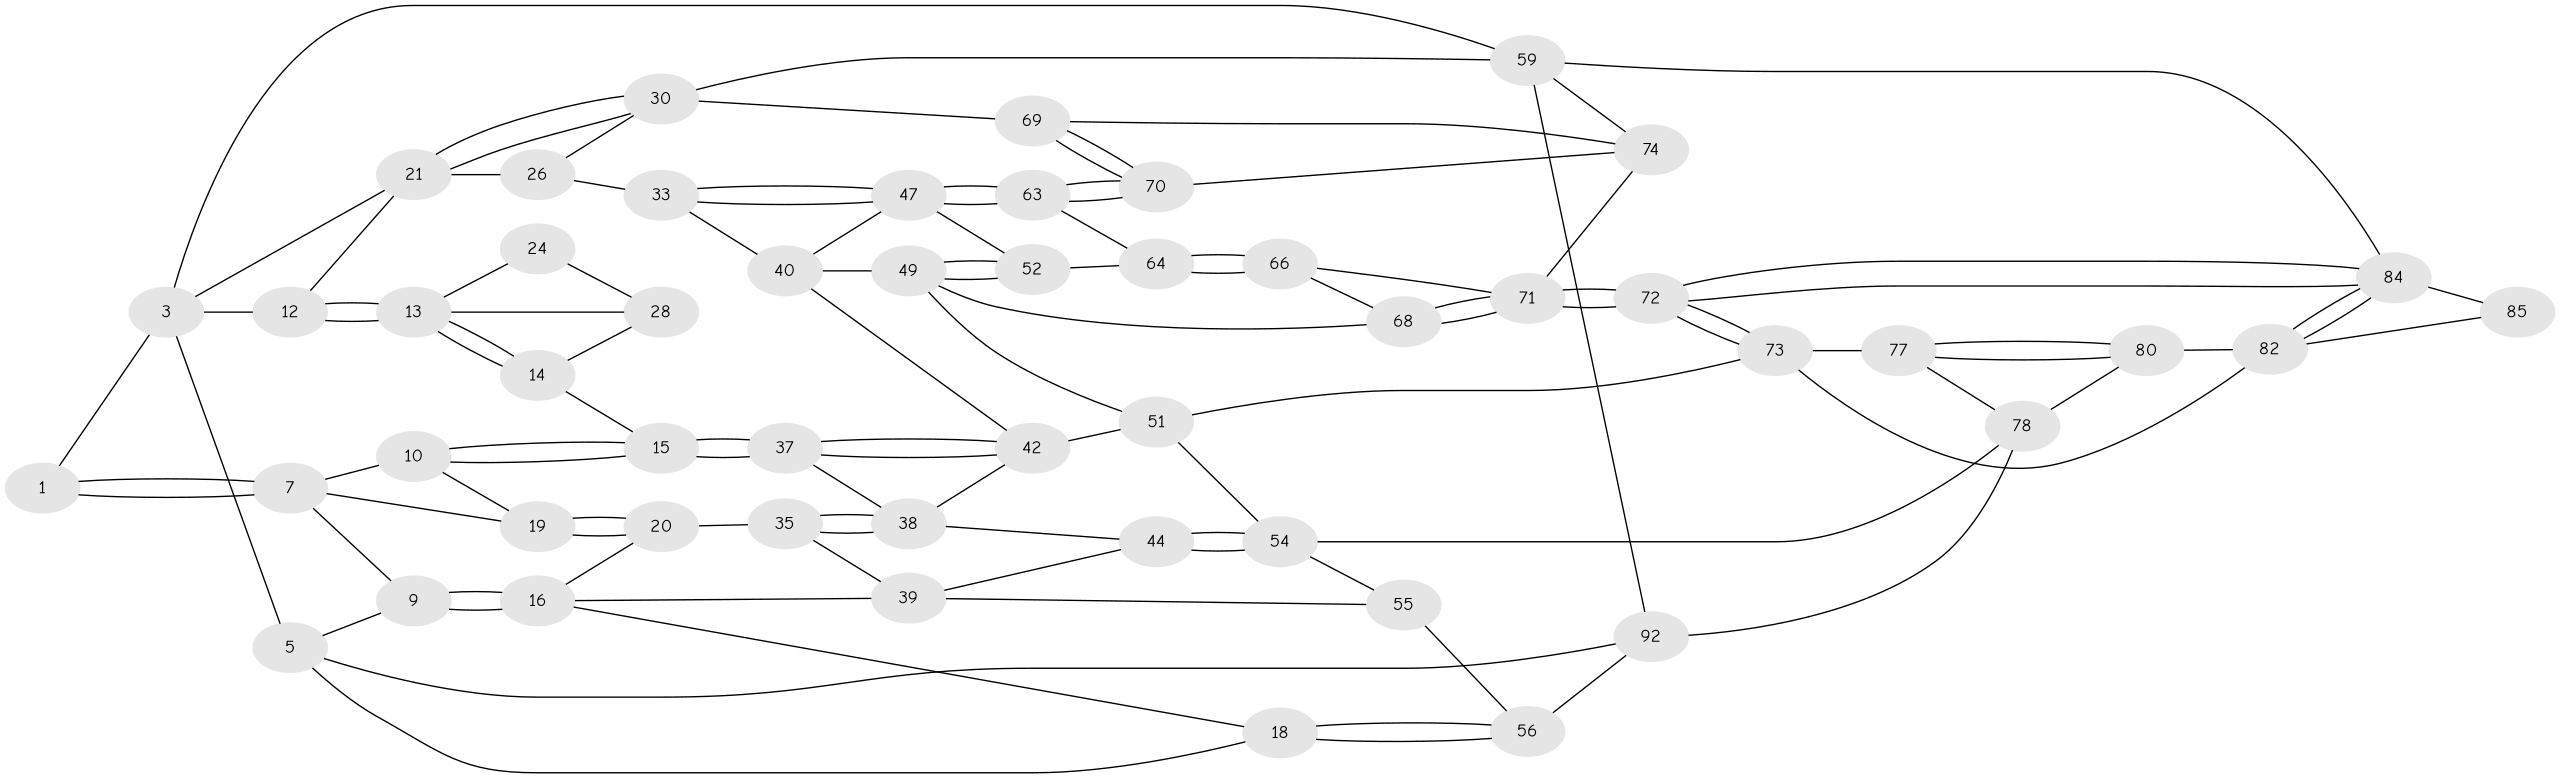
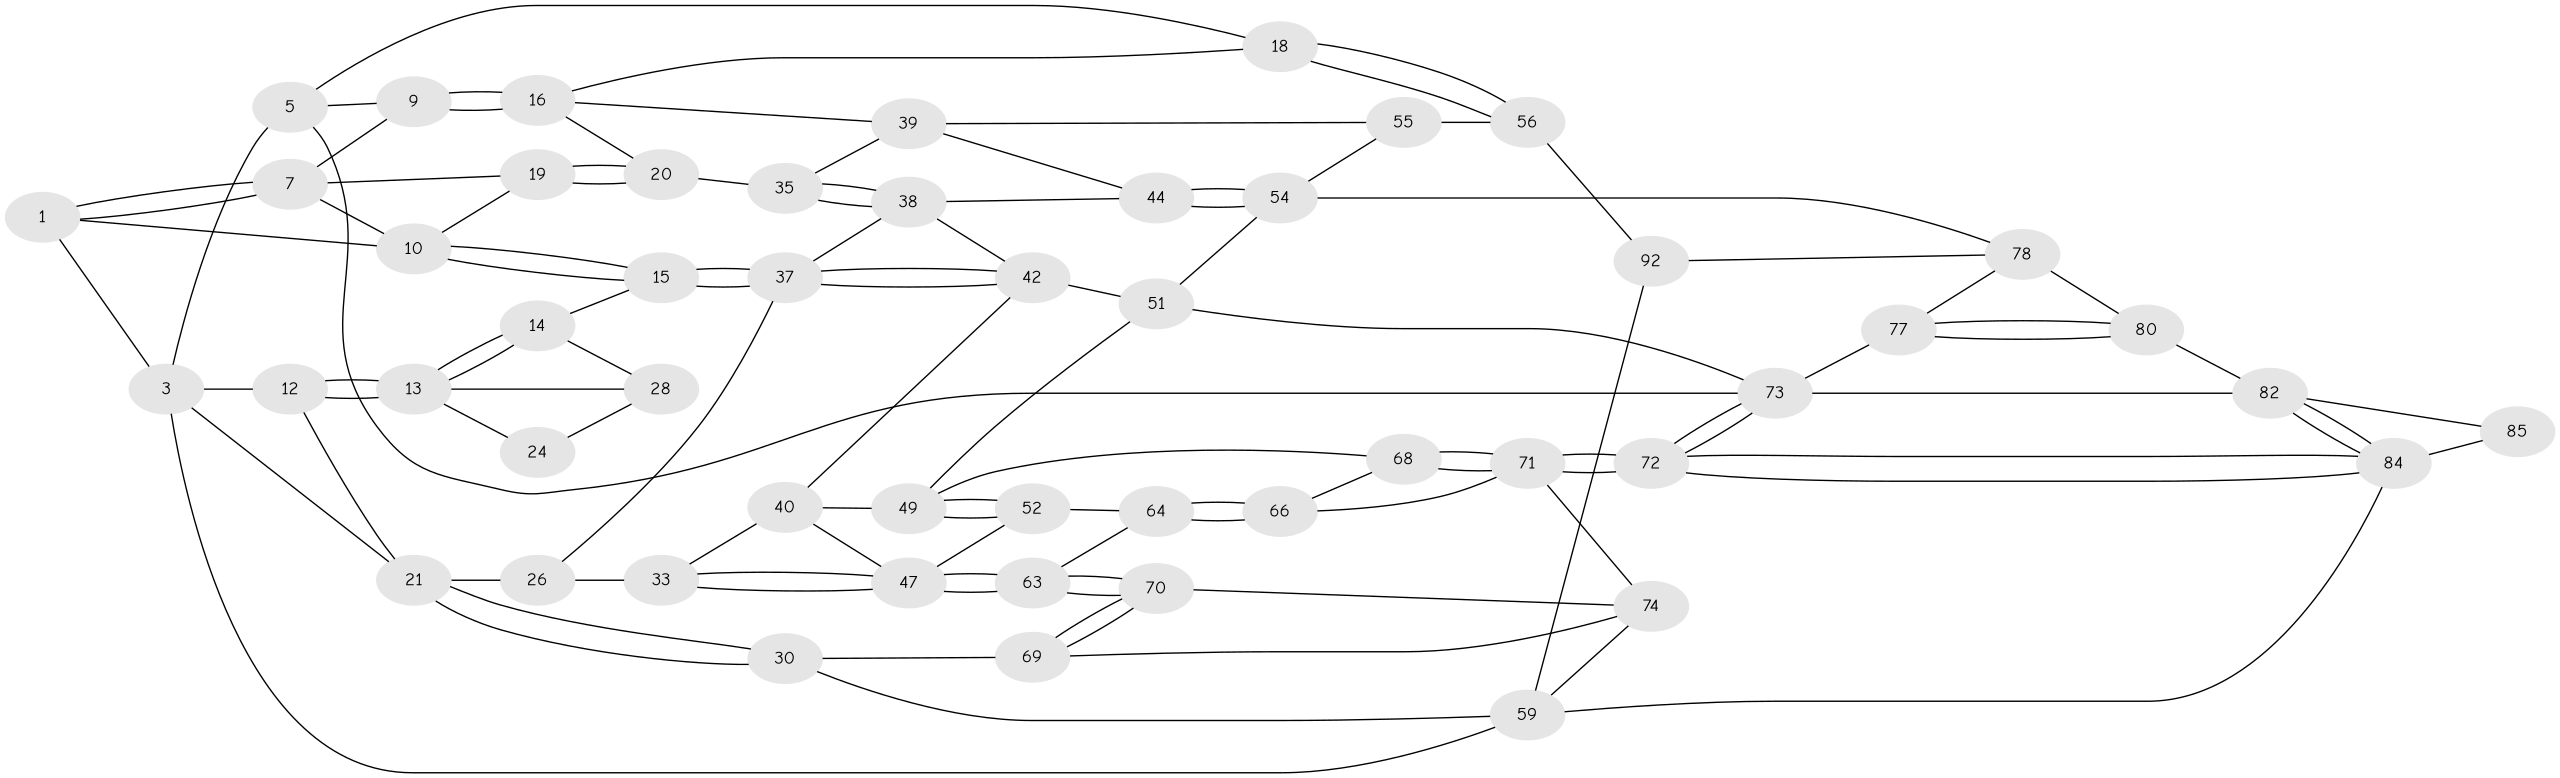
(600, 137) -> (684, 444)
none -> (228, 233)
(1000, 669) -> (844, 420)
